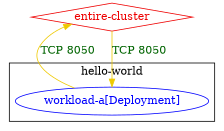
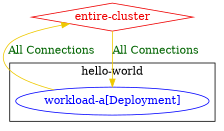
(68, 51) -> (52, 51)
(139, 51) -> (156, 51)
